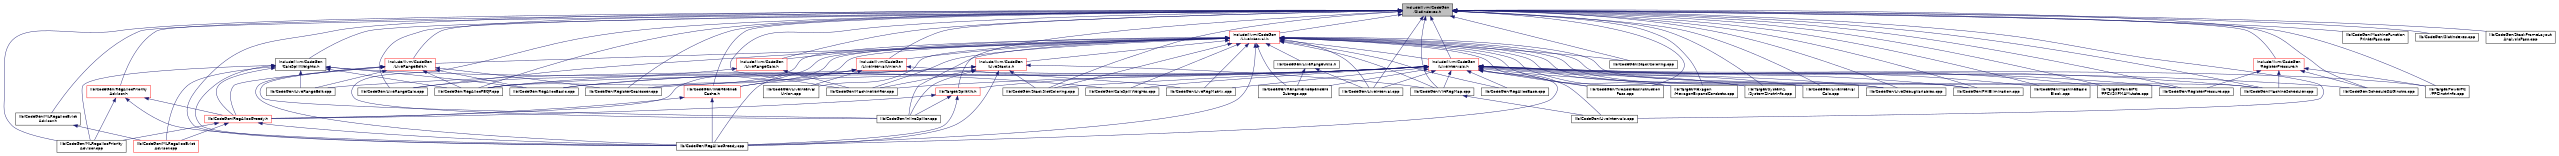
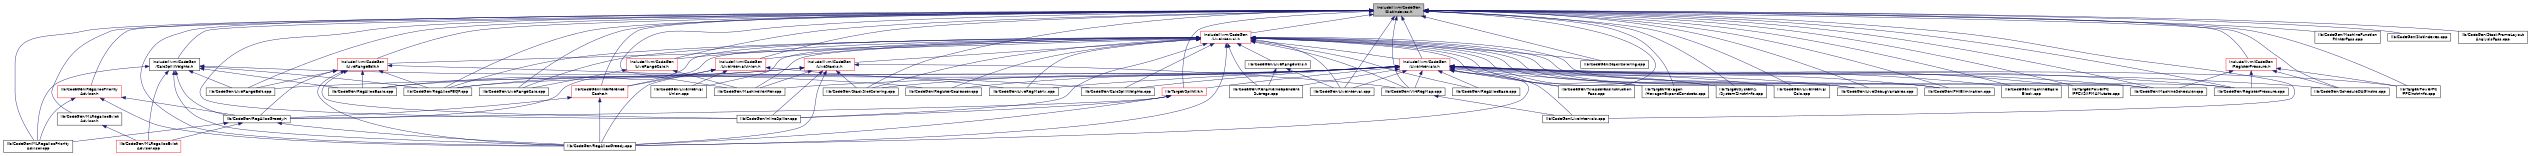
(1005, 15) -> (549, 23)
(238, 119) -> (257, 119)
